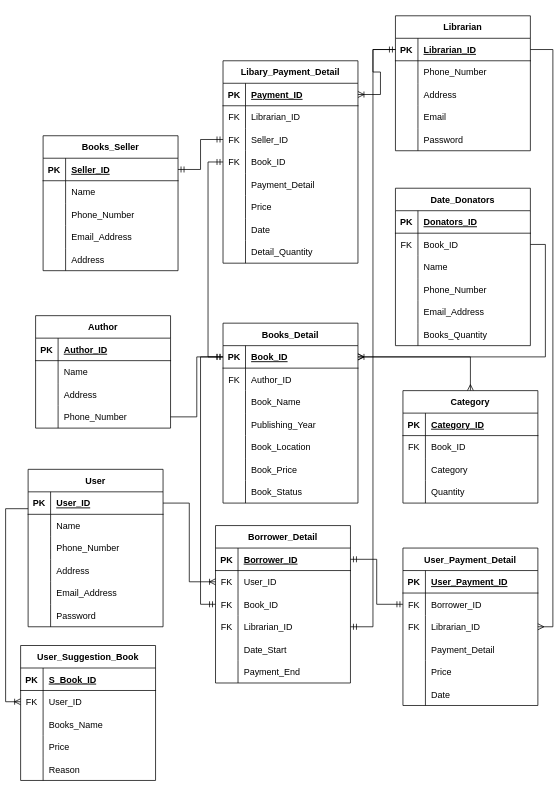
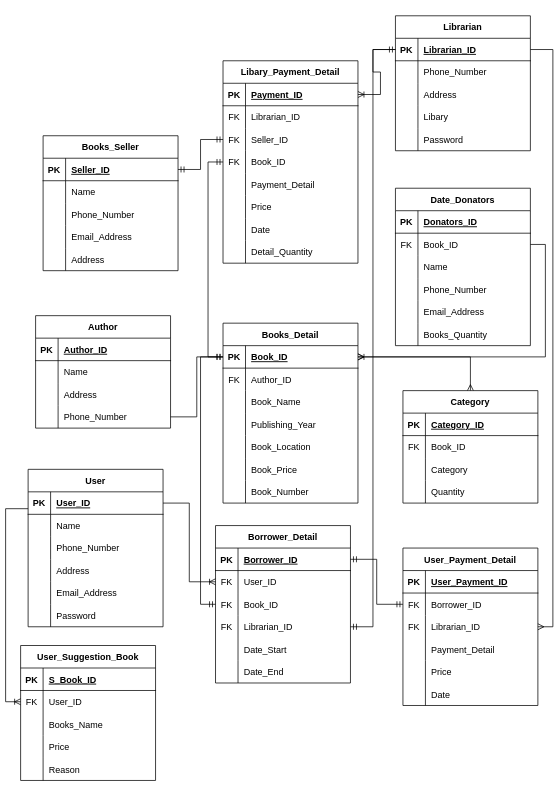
(434, 117) -> (438, 117)
(279, 492) -> (279, 492)
(271, 672) -> (264, 672)
